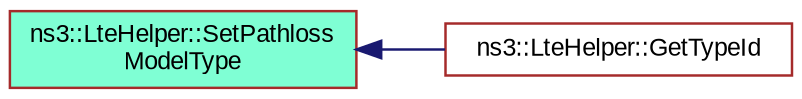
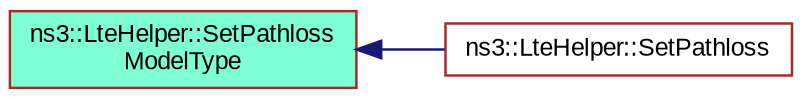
(619, 49) -> (619, 49)
